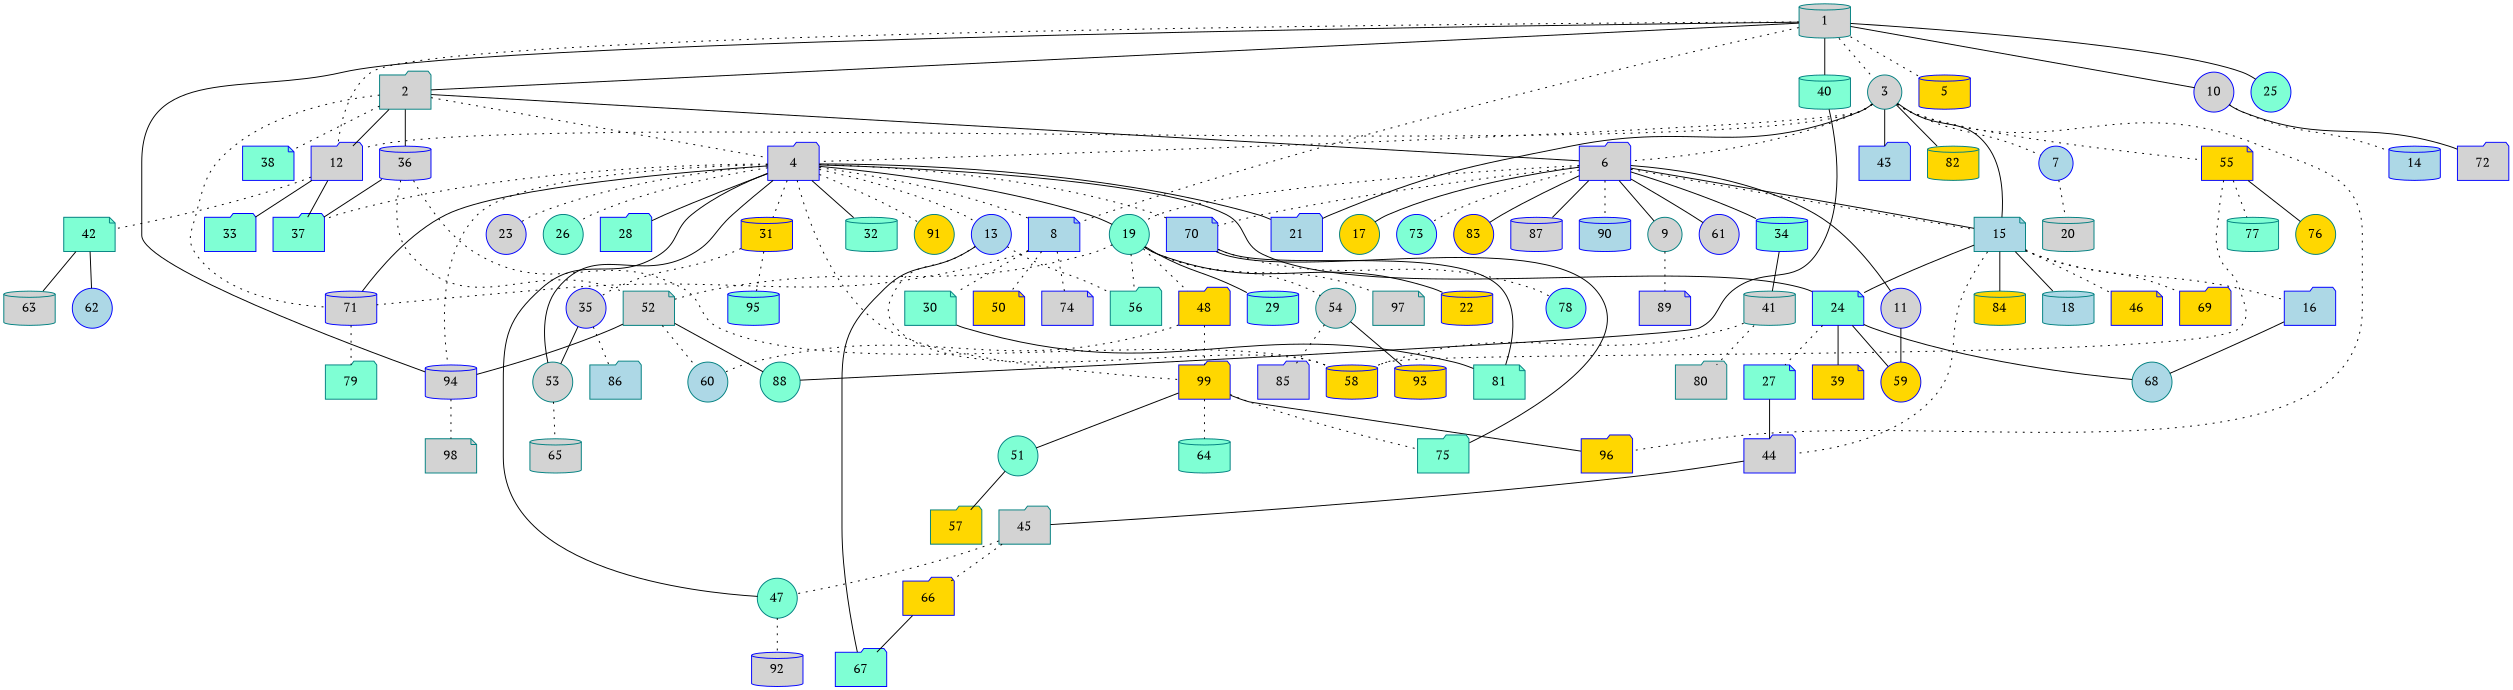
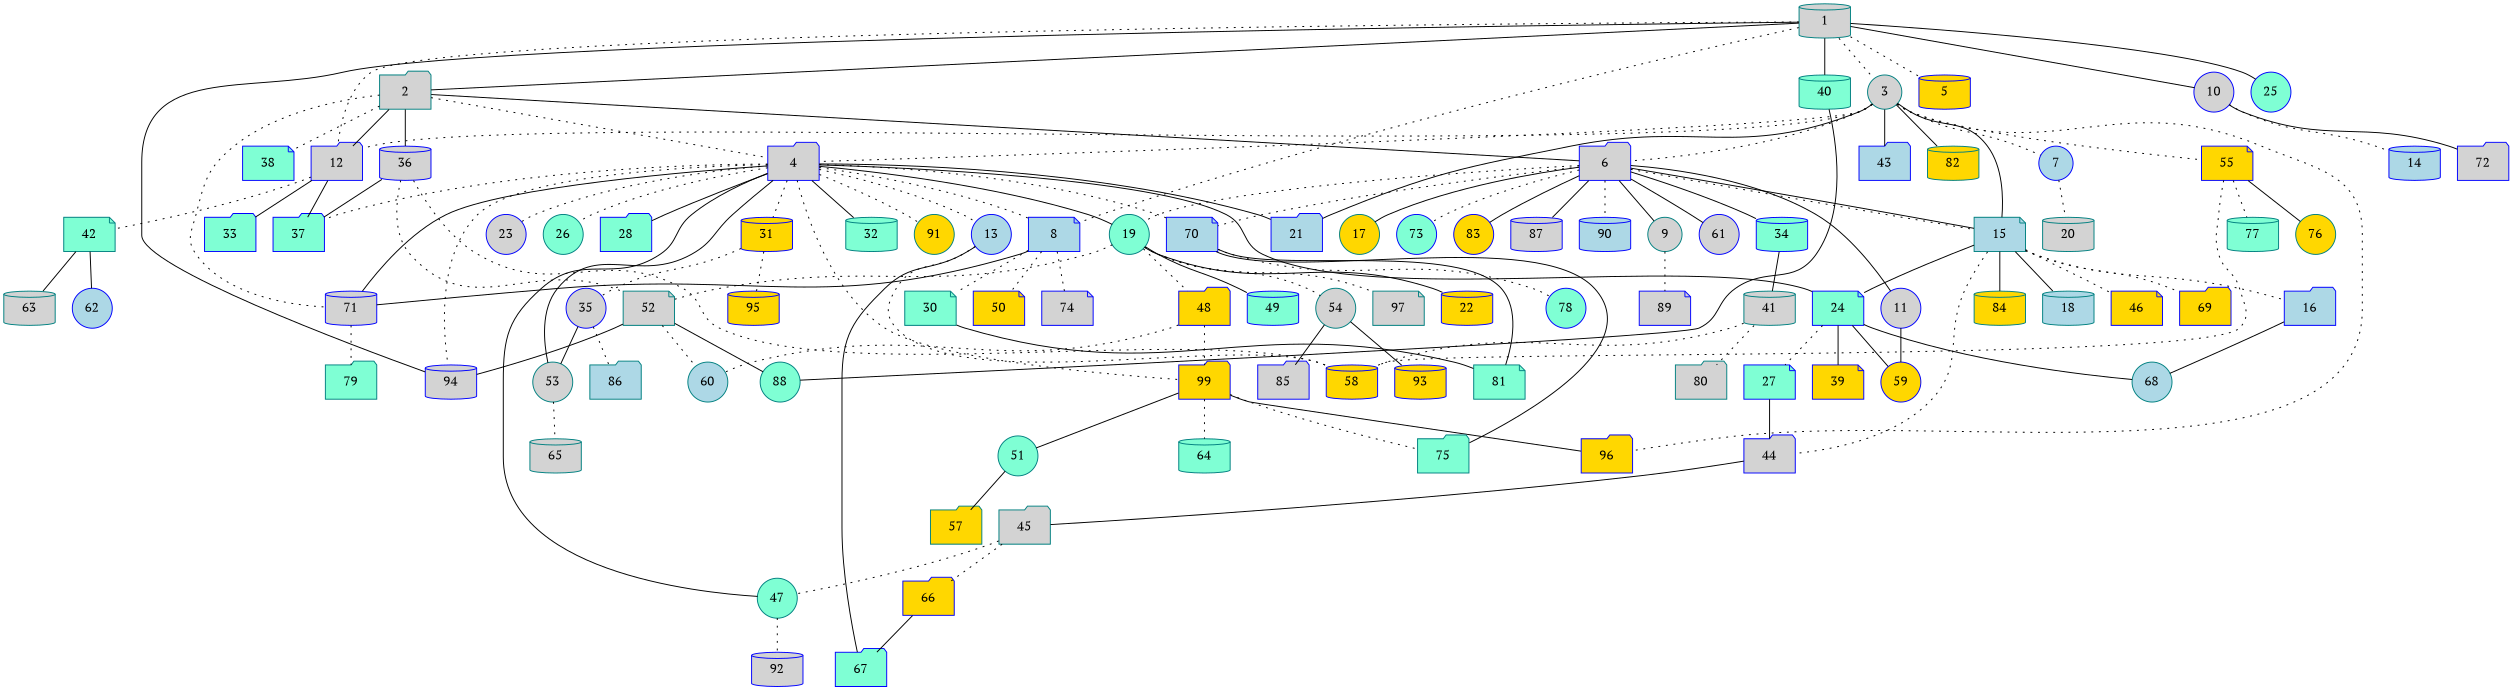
(704, 285) -> (704, 285)
(754, 308) -> (754, 308)
(1136, 308) -> none
(1273, 308) -> (1273, 308)
(1315, 338) -> (1315, 338)
(451, 456) -> none
